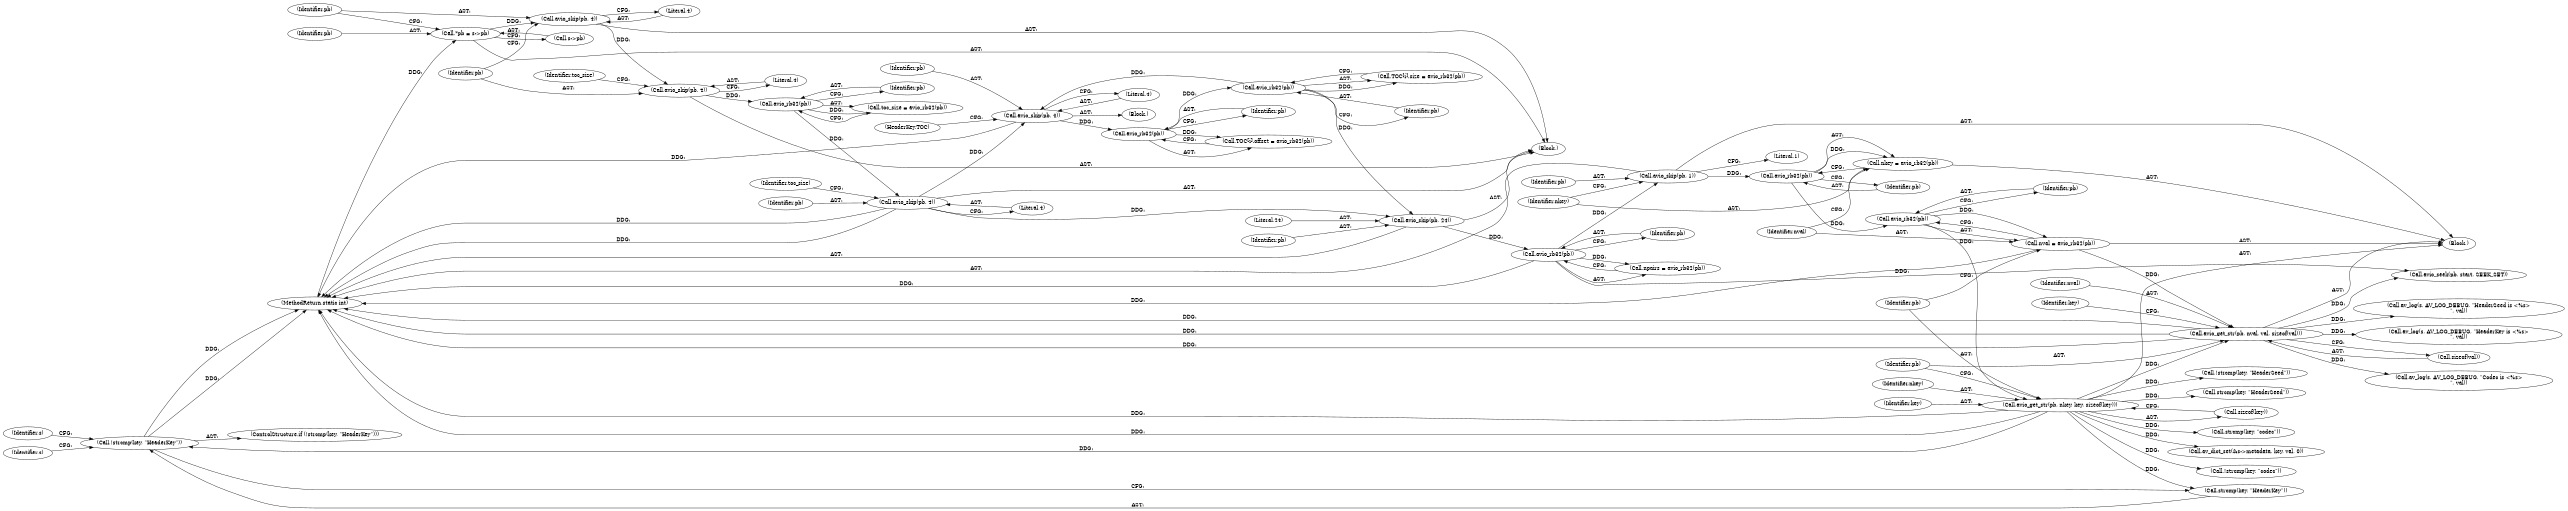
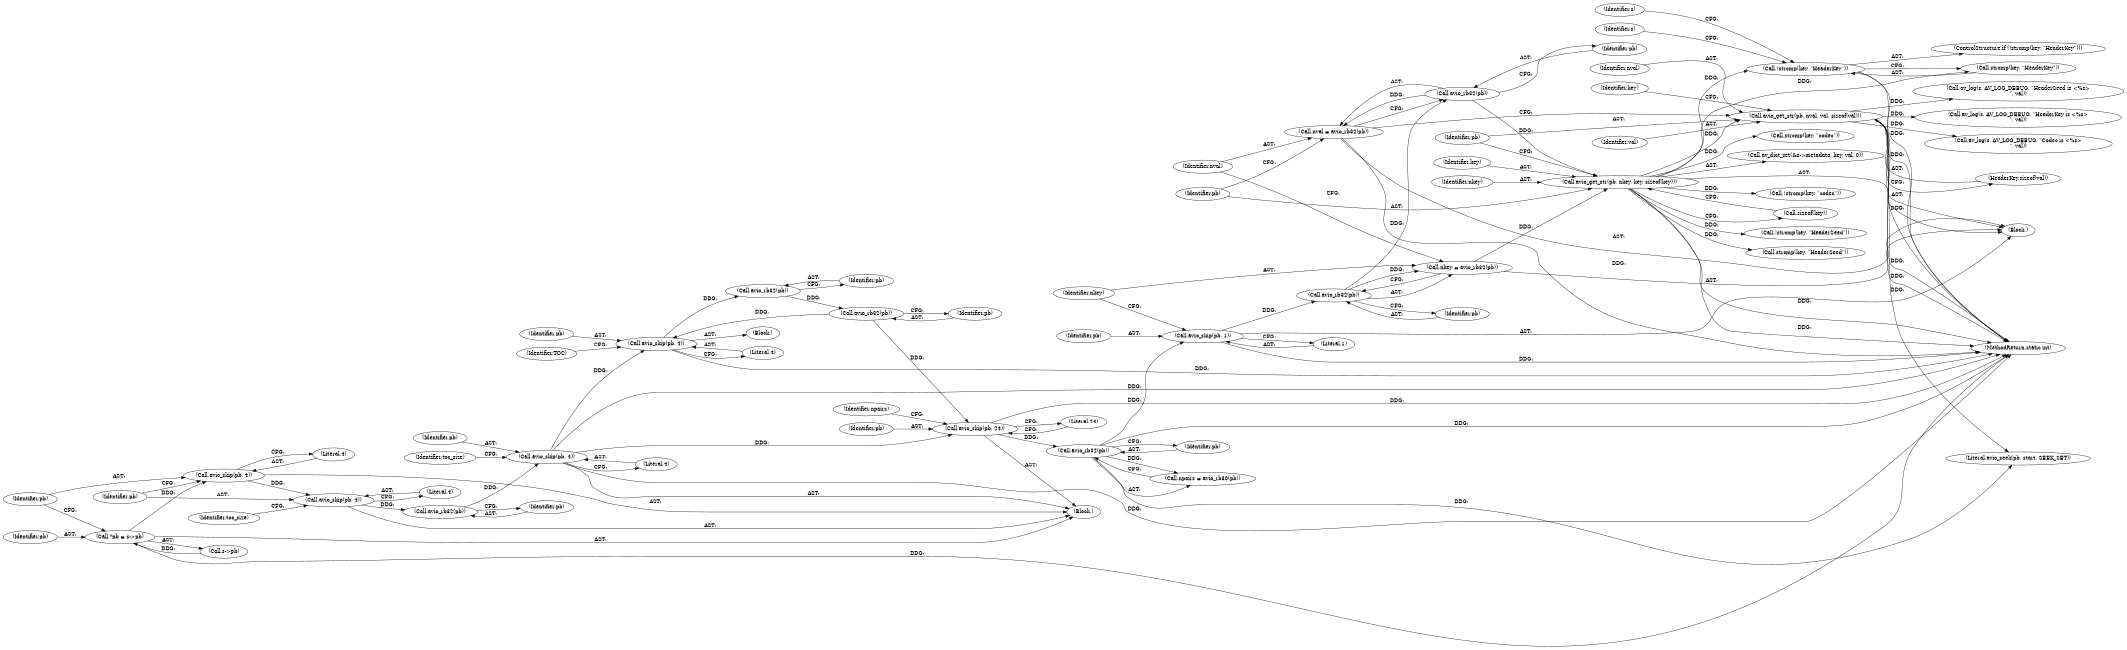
(515, 30) -> (169, 549)
(515, 36) -> (169, 540)
(1422, 77) -> none
(907, 108) -> none
(907, 128) -> (547, 354)
(1268, 142) -> none
none -> (1620, 143)
(372, 162) -> (1131, 576)
(1346, 218) -> (1032, 430)
none -> (1539, 226)
(837, 255) -> (1398, 401)
(977, 268) -> (1527, 359)
(1668, 269) -> (1203, 479)
(2153, 275) -> (1527, 113)
(2459, 275) -> (2018, 459)
none -> (1271, 348)
(2459, 358) -> (2018, 179)
none -> (866, 409)
(2153, 418) -> (1713, 216)
none -> (1036, 425)
(2153, 435) -> (1713, 166)
